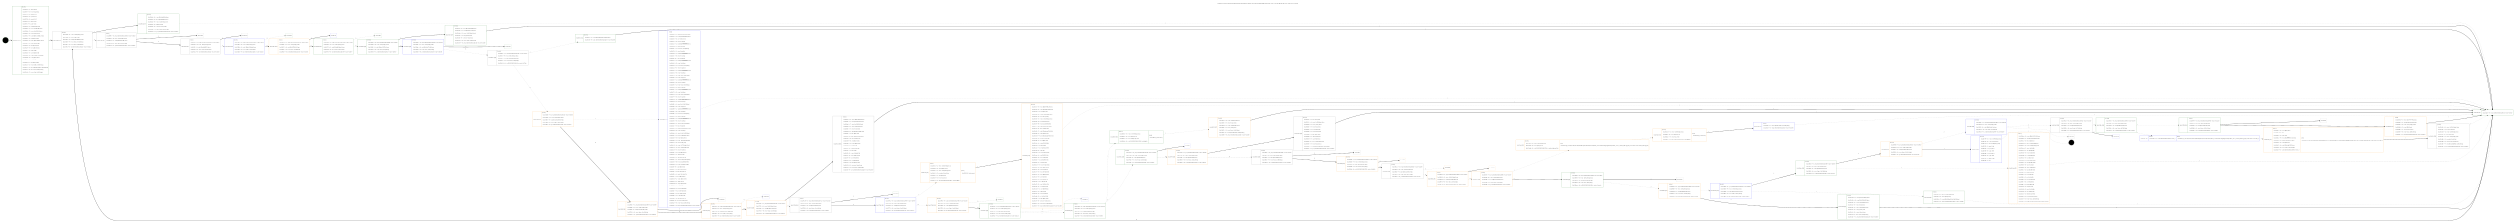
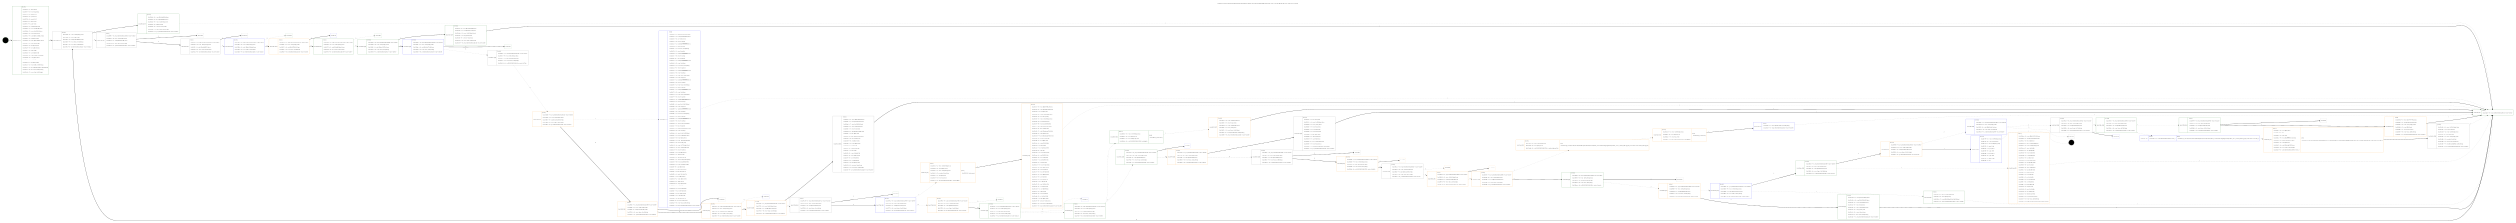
(596, 38) -> none
